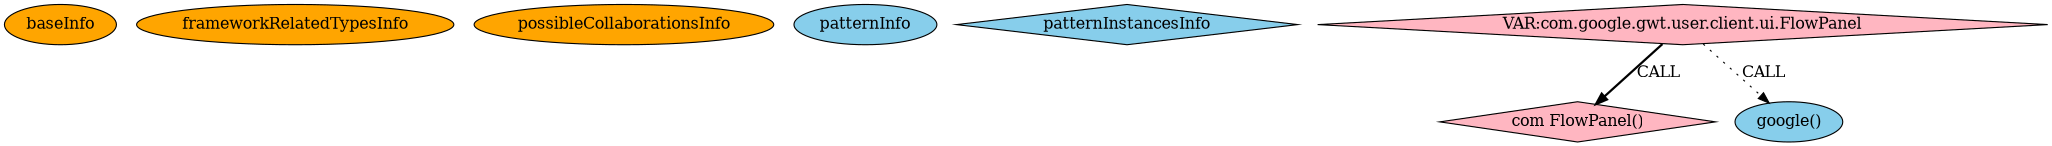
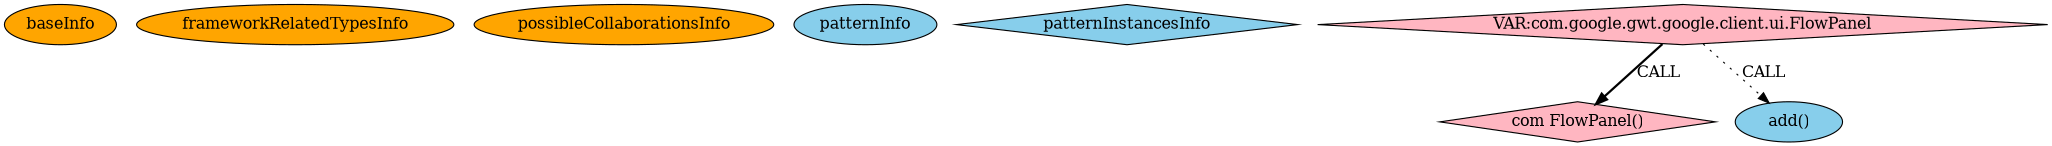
(1683, 25) -> (1683, 25)
(1789, 122) -> (1789, 122)
